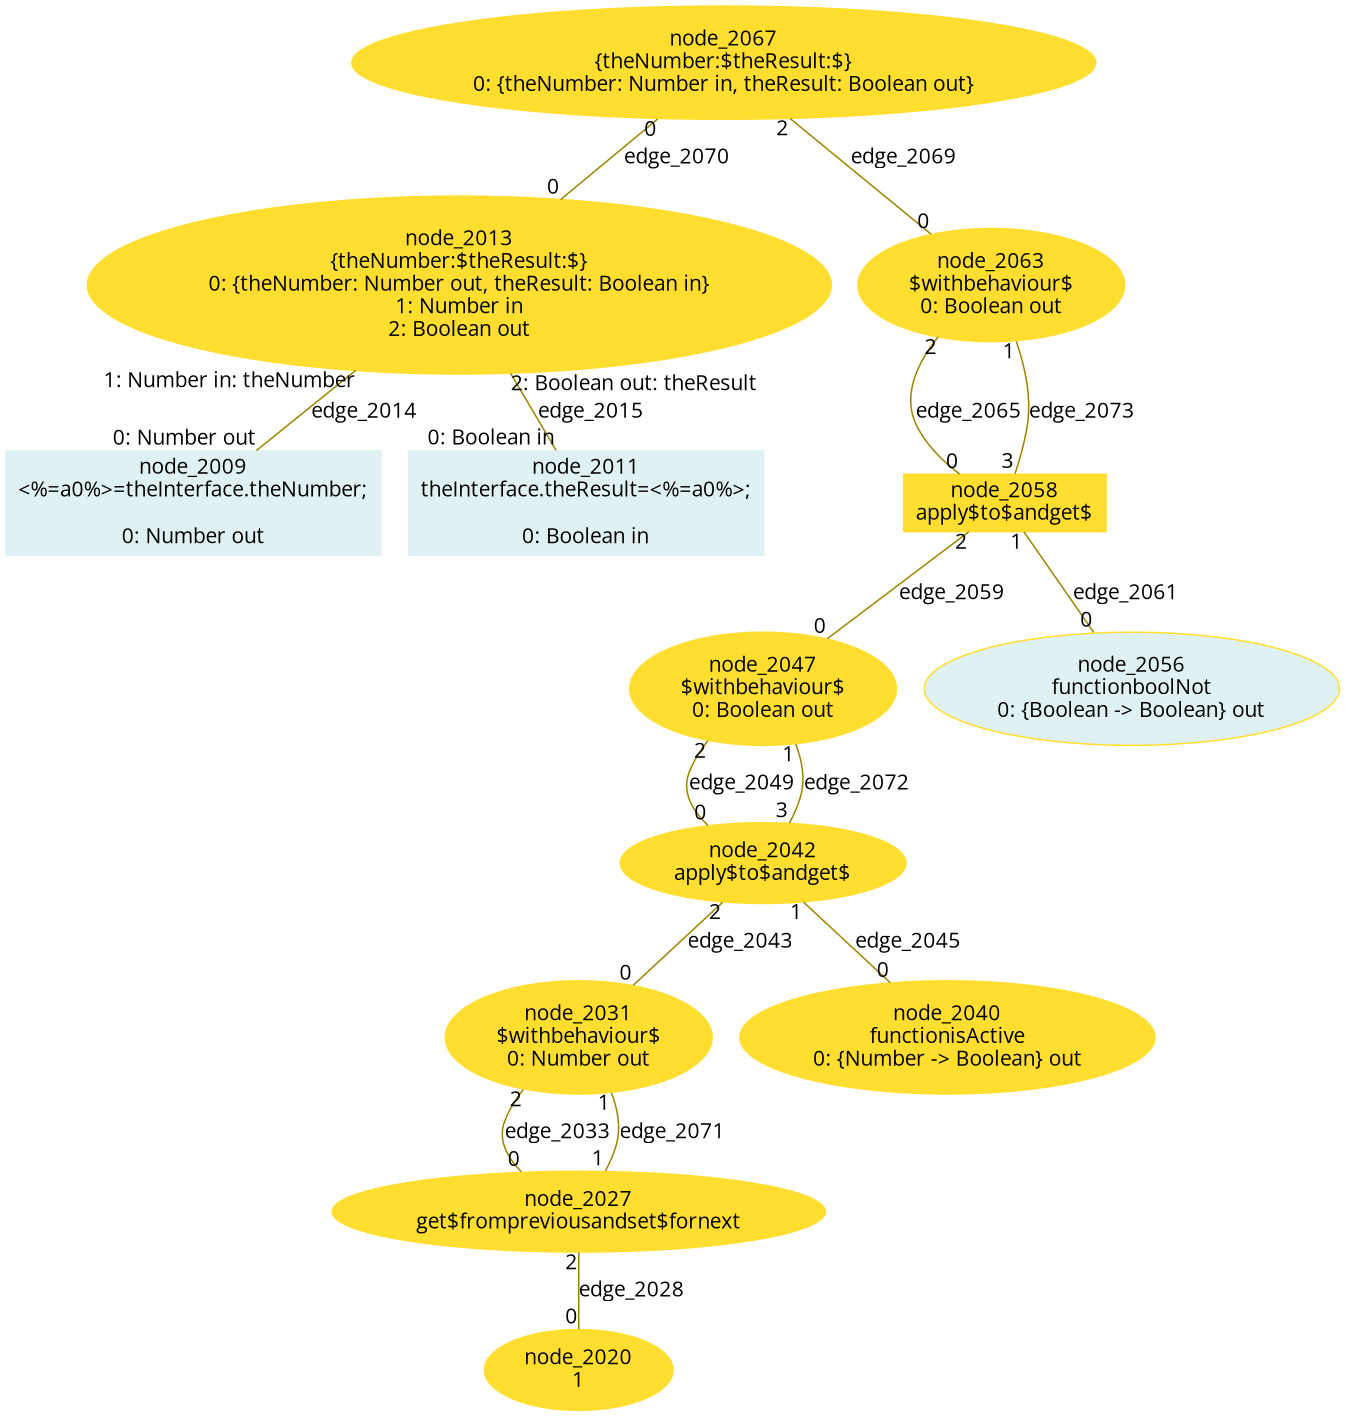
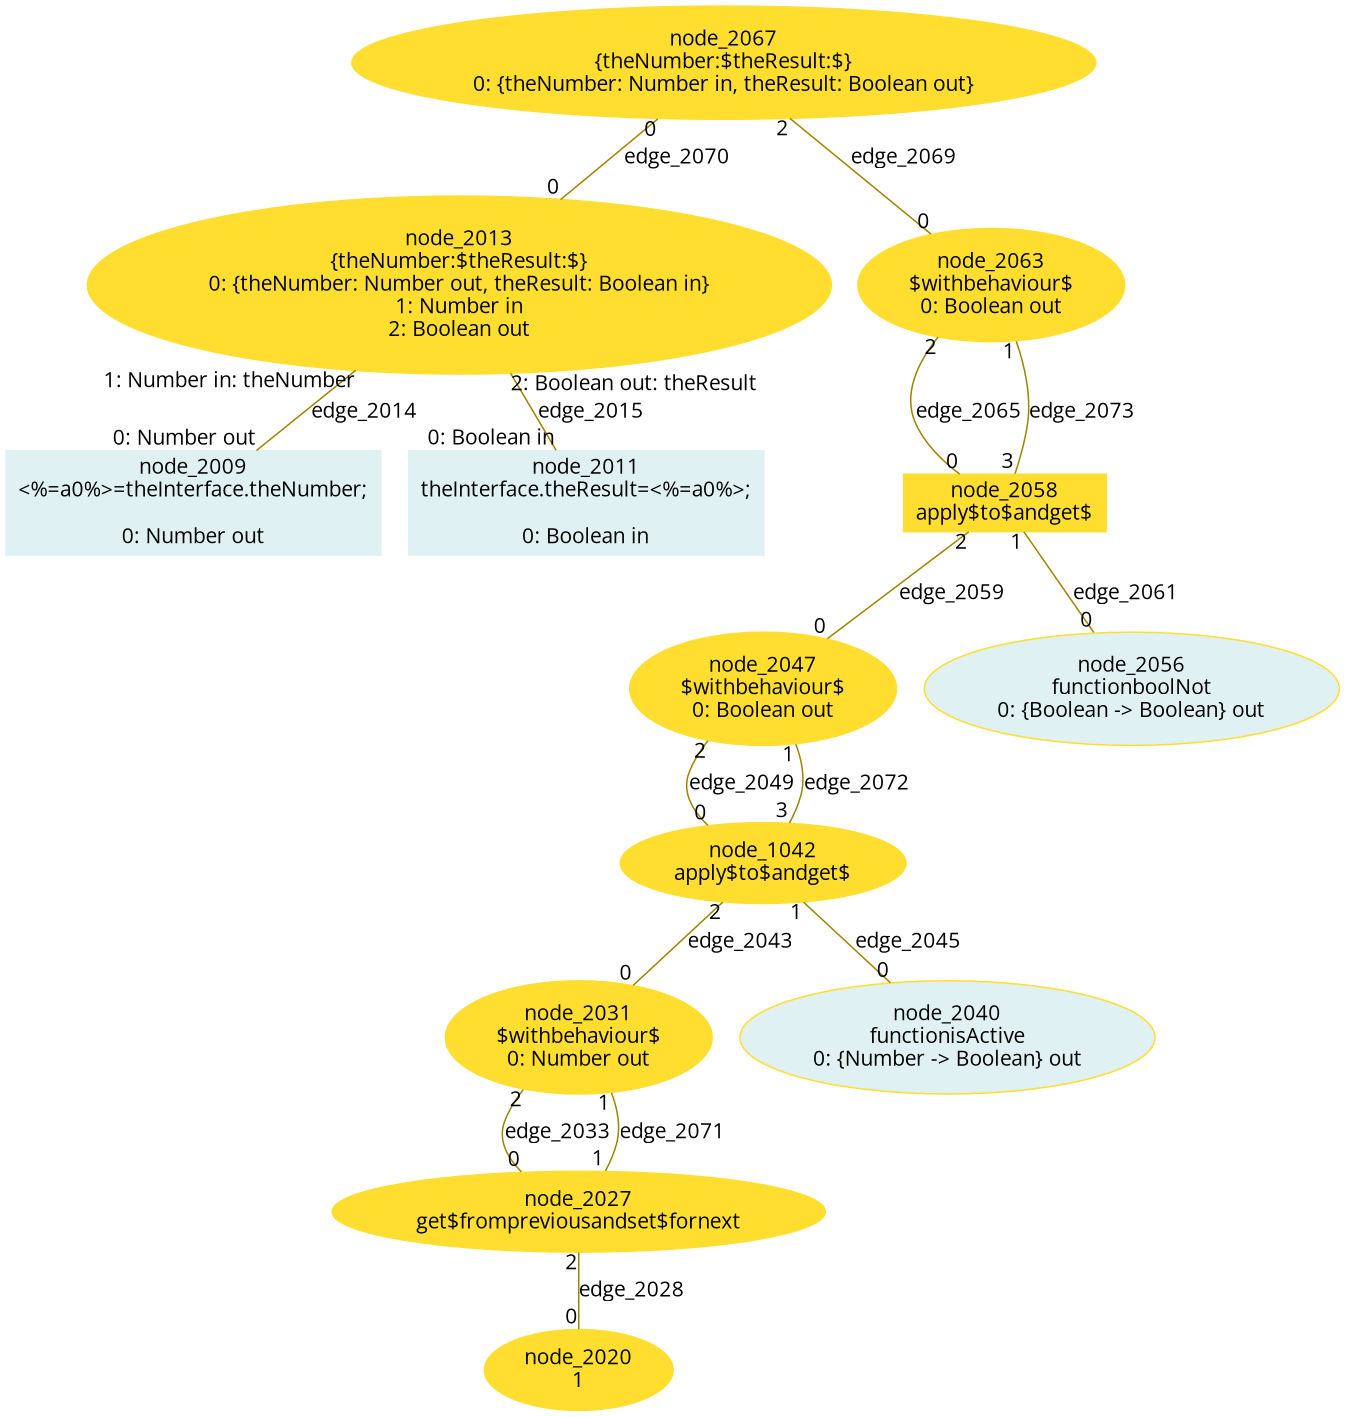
(763, 863) -> (763, 863)
(947, 1037) -> (947, 1037)
